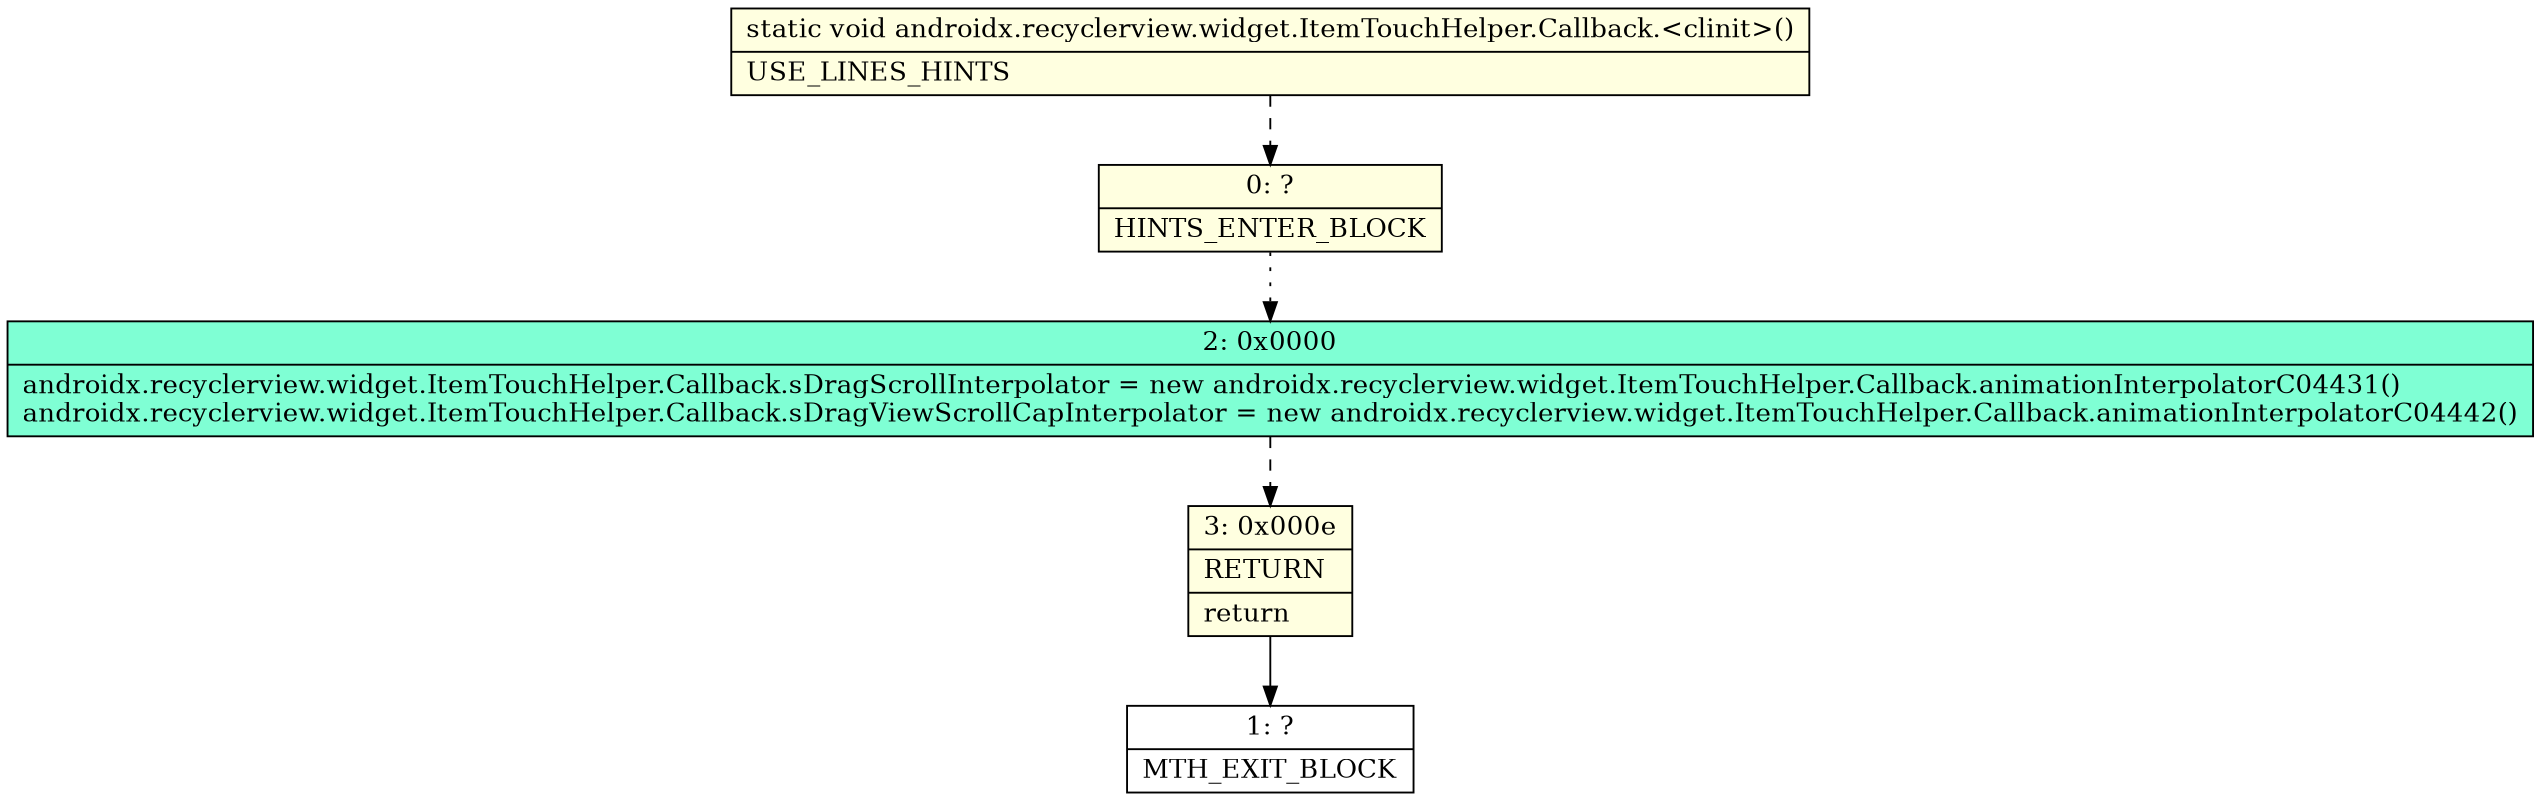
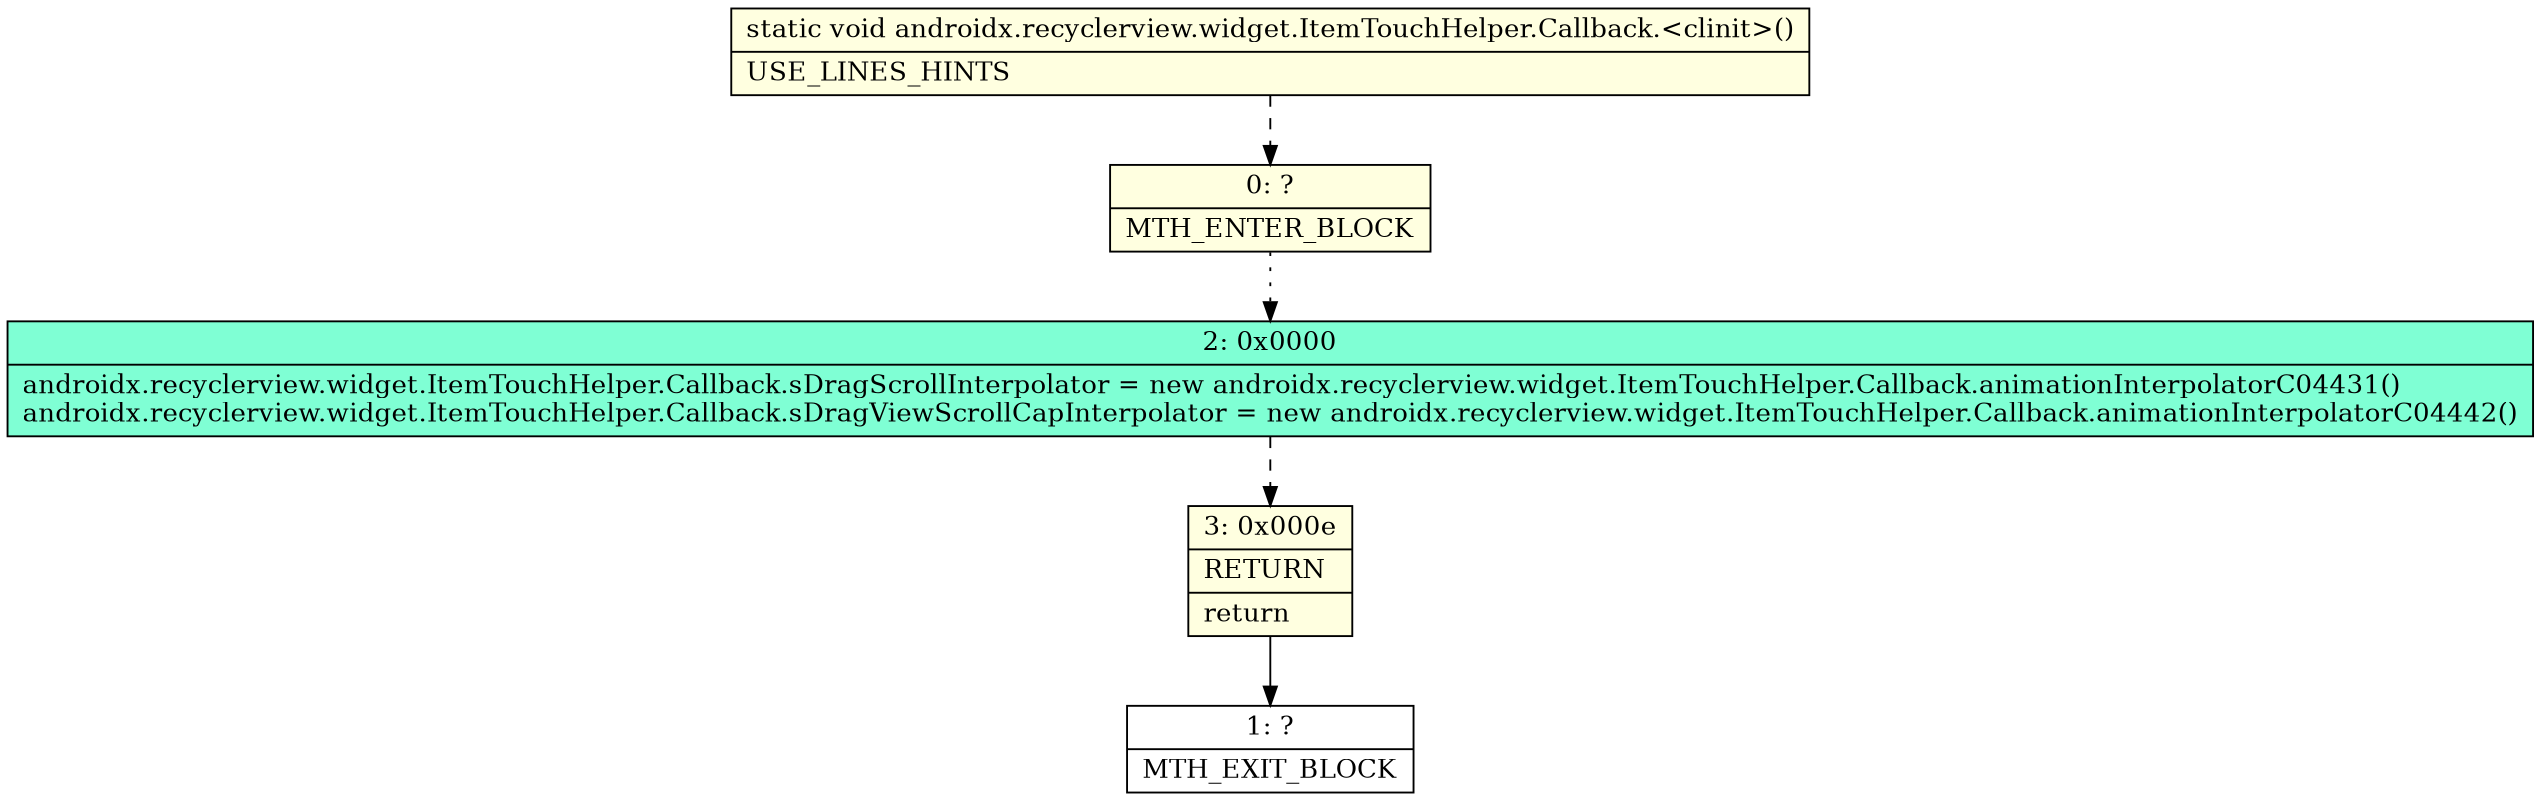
(1270, 229) -> (1270, 229)
